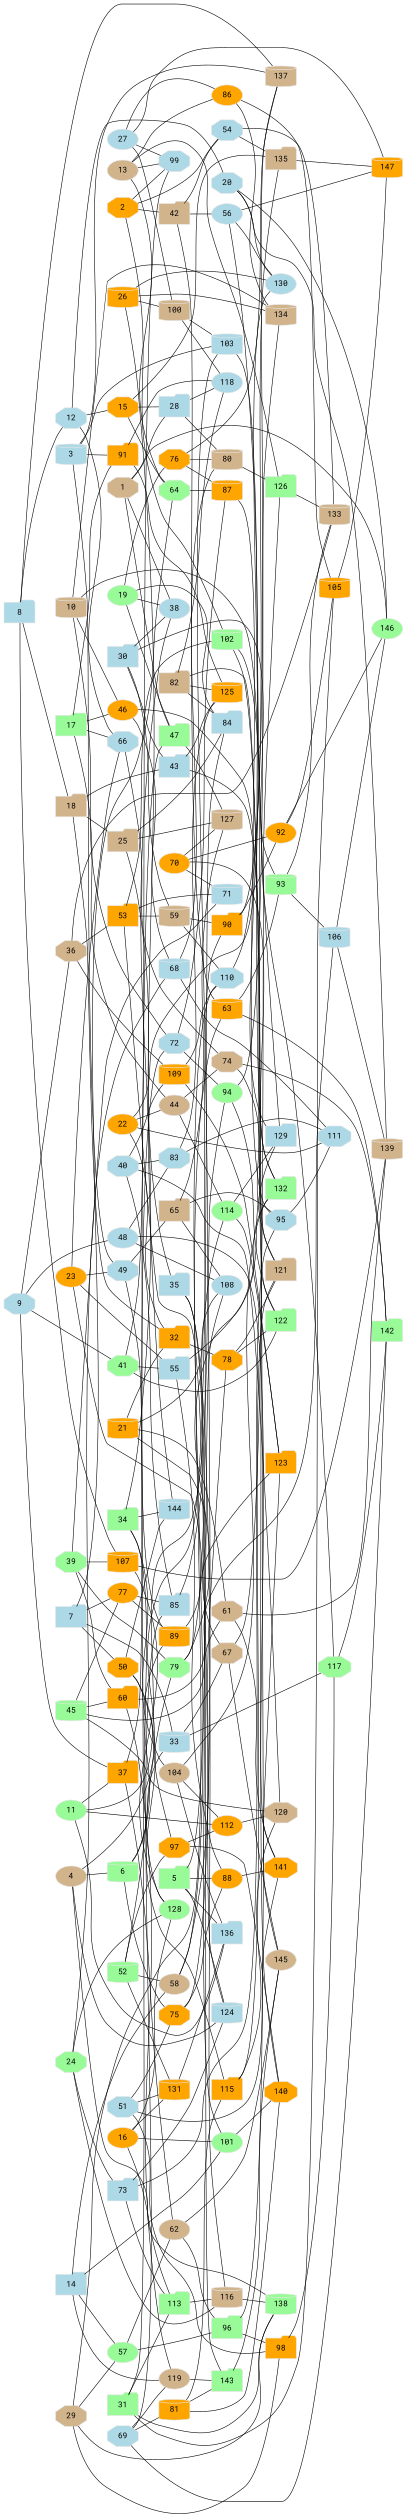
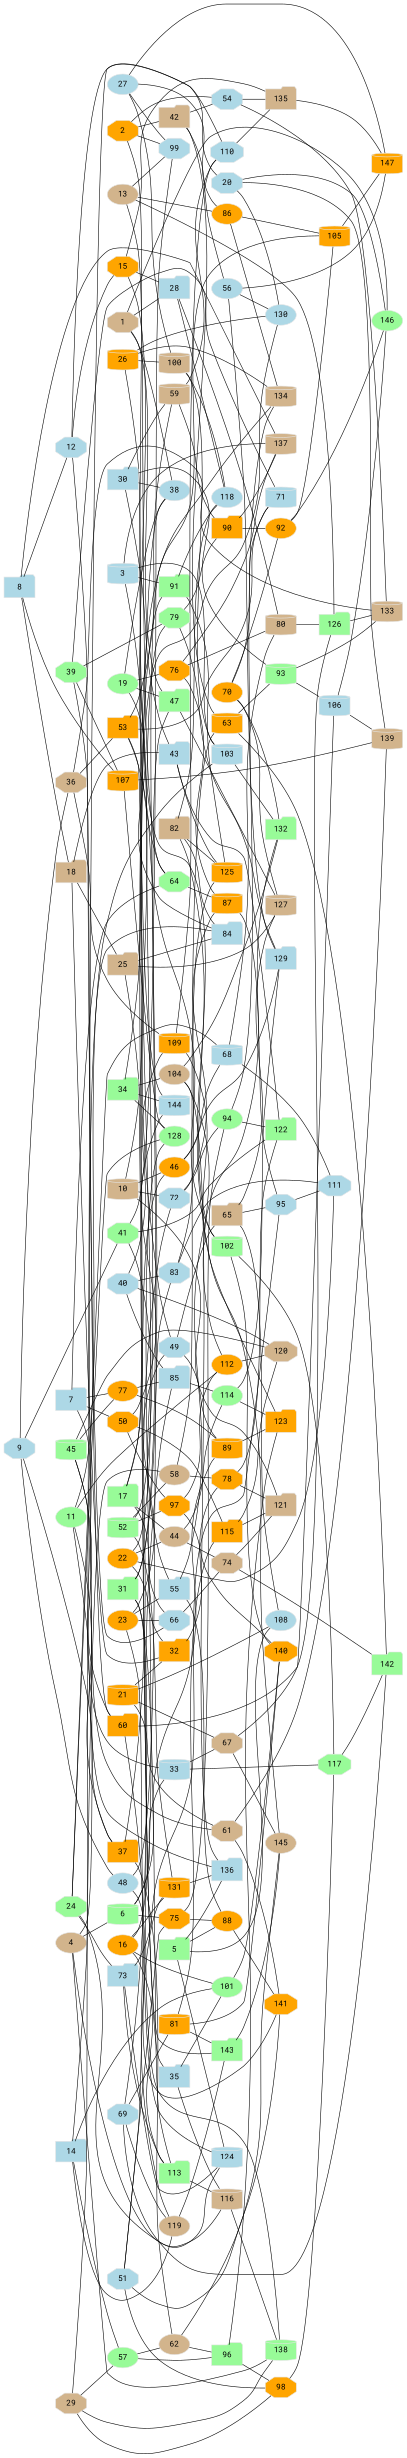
(123, 455) -> (174, 587)
(175, 1262) -> none
(281, 2348) -> (281, 2387)
